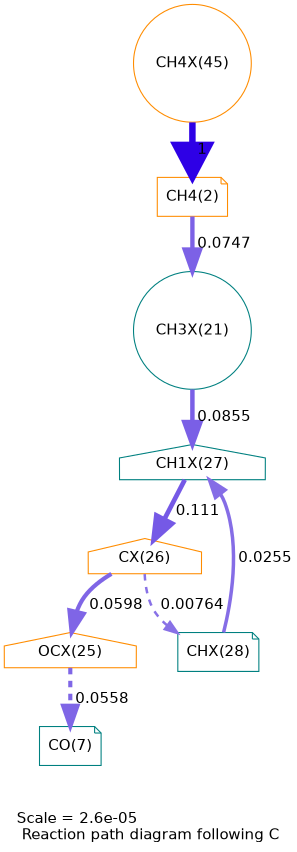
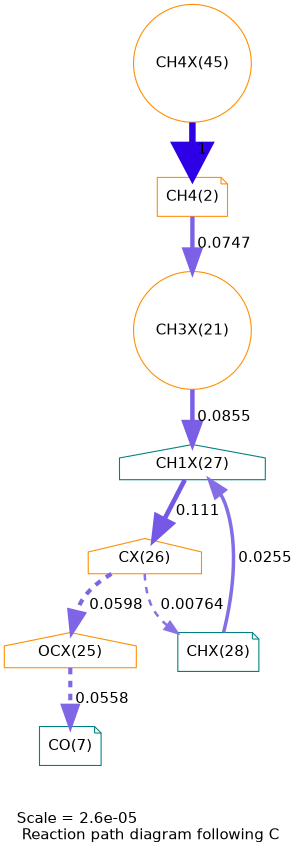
(192, 330) -> (192, 330)
(90, 590) -> (90, 590)
